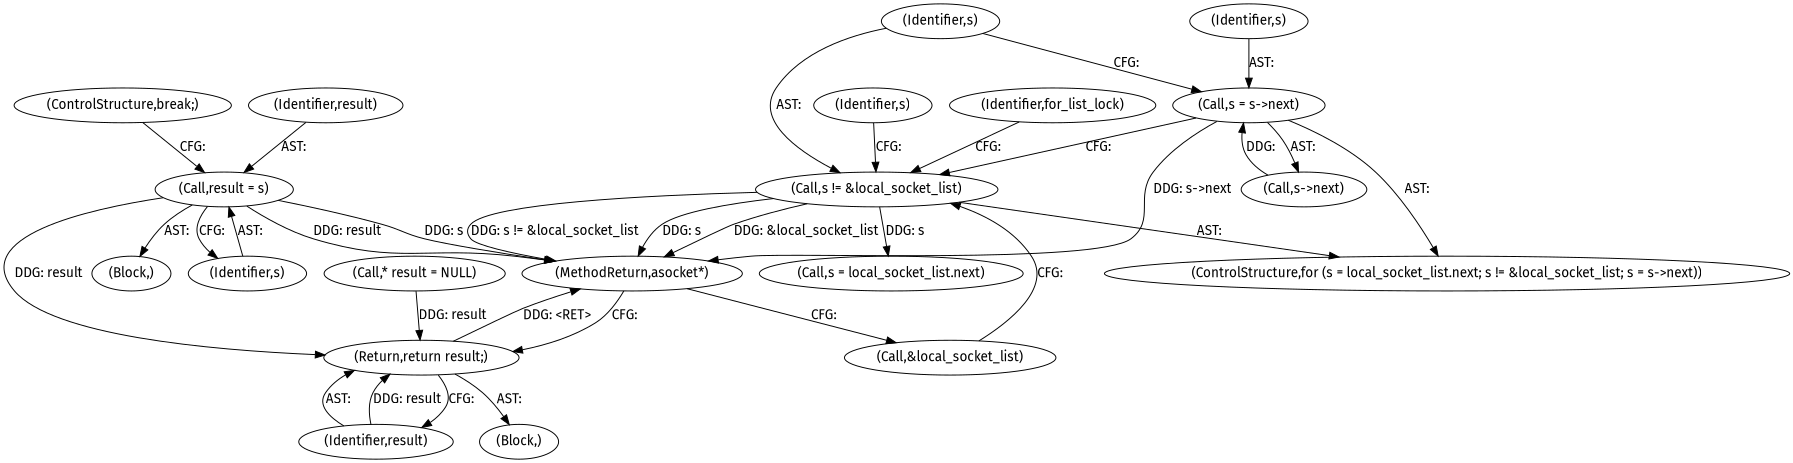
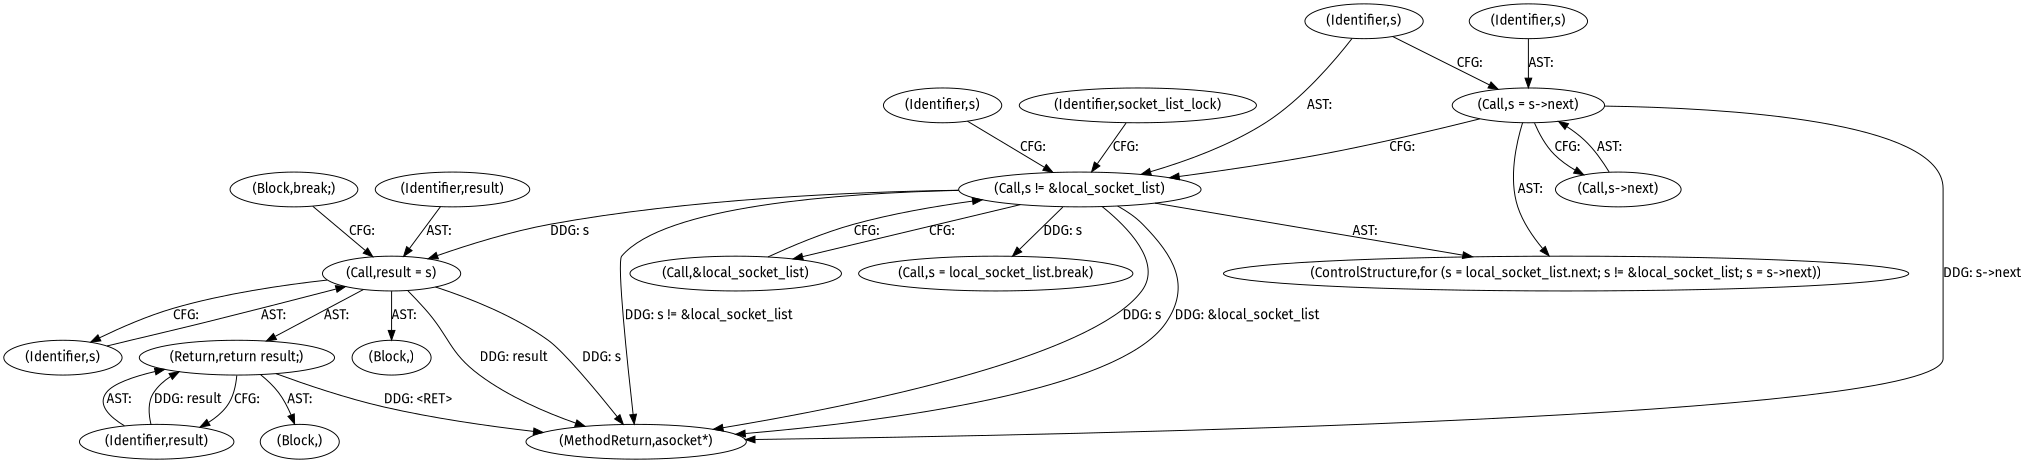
(123, 105) -> (294, 189)
(1053, 105) -> (1138, 105)
(1262, 147) -> (1612, 147)
(1305, 147) -> (1569, 147)
none -> (695, 205)
(49, 274) -> (338, 316)
(415, 274) -> none
(891, 274) -> (996, 274)
(787, 315) -> (911, 231)
(580, 331) -> none
